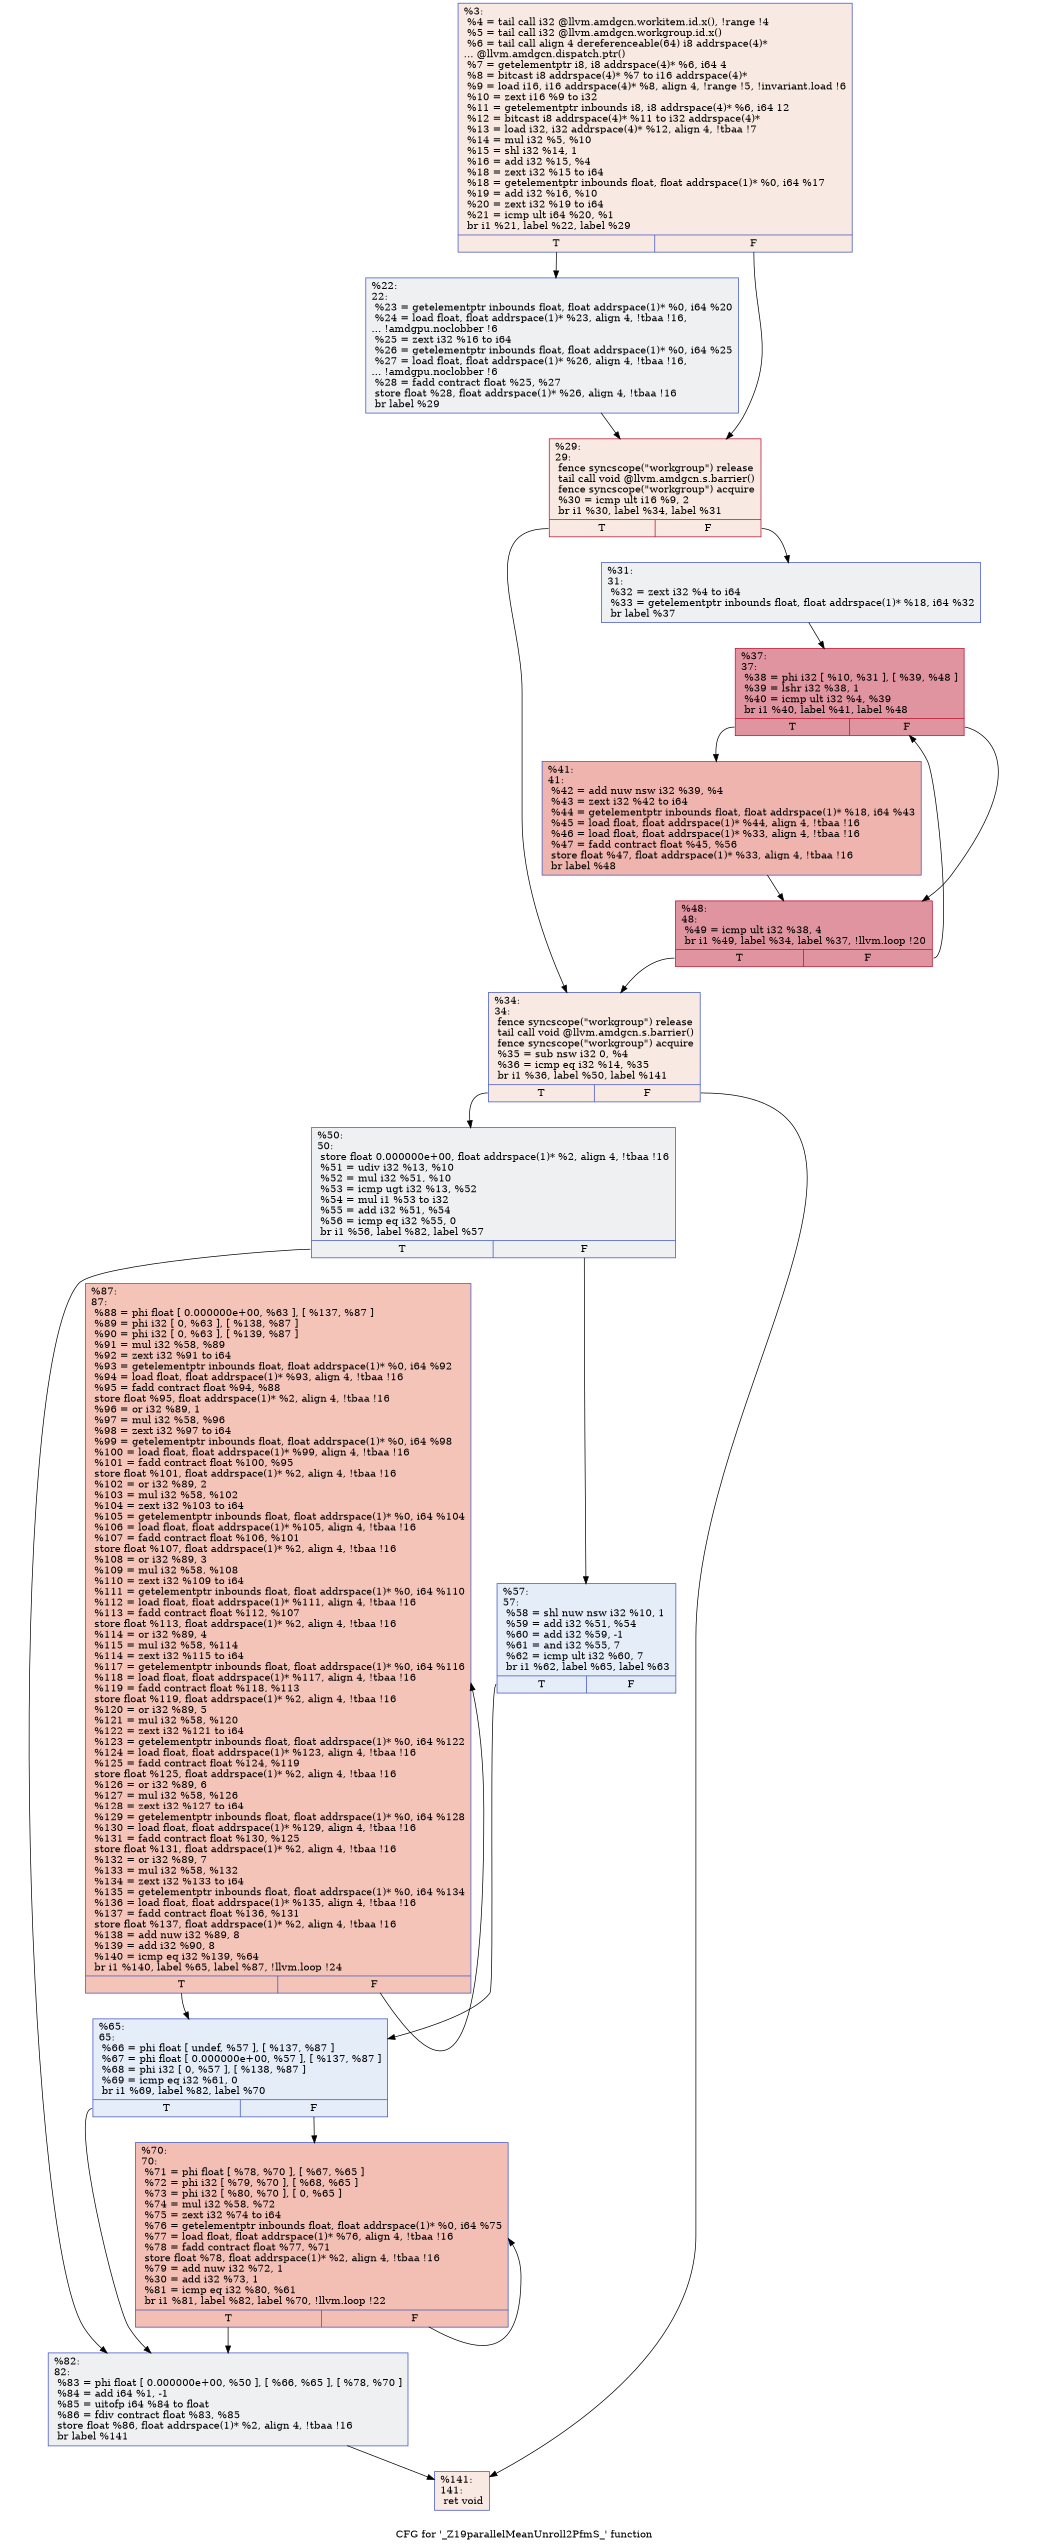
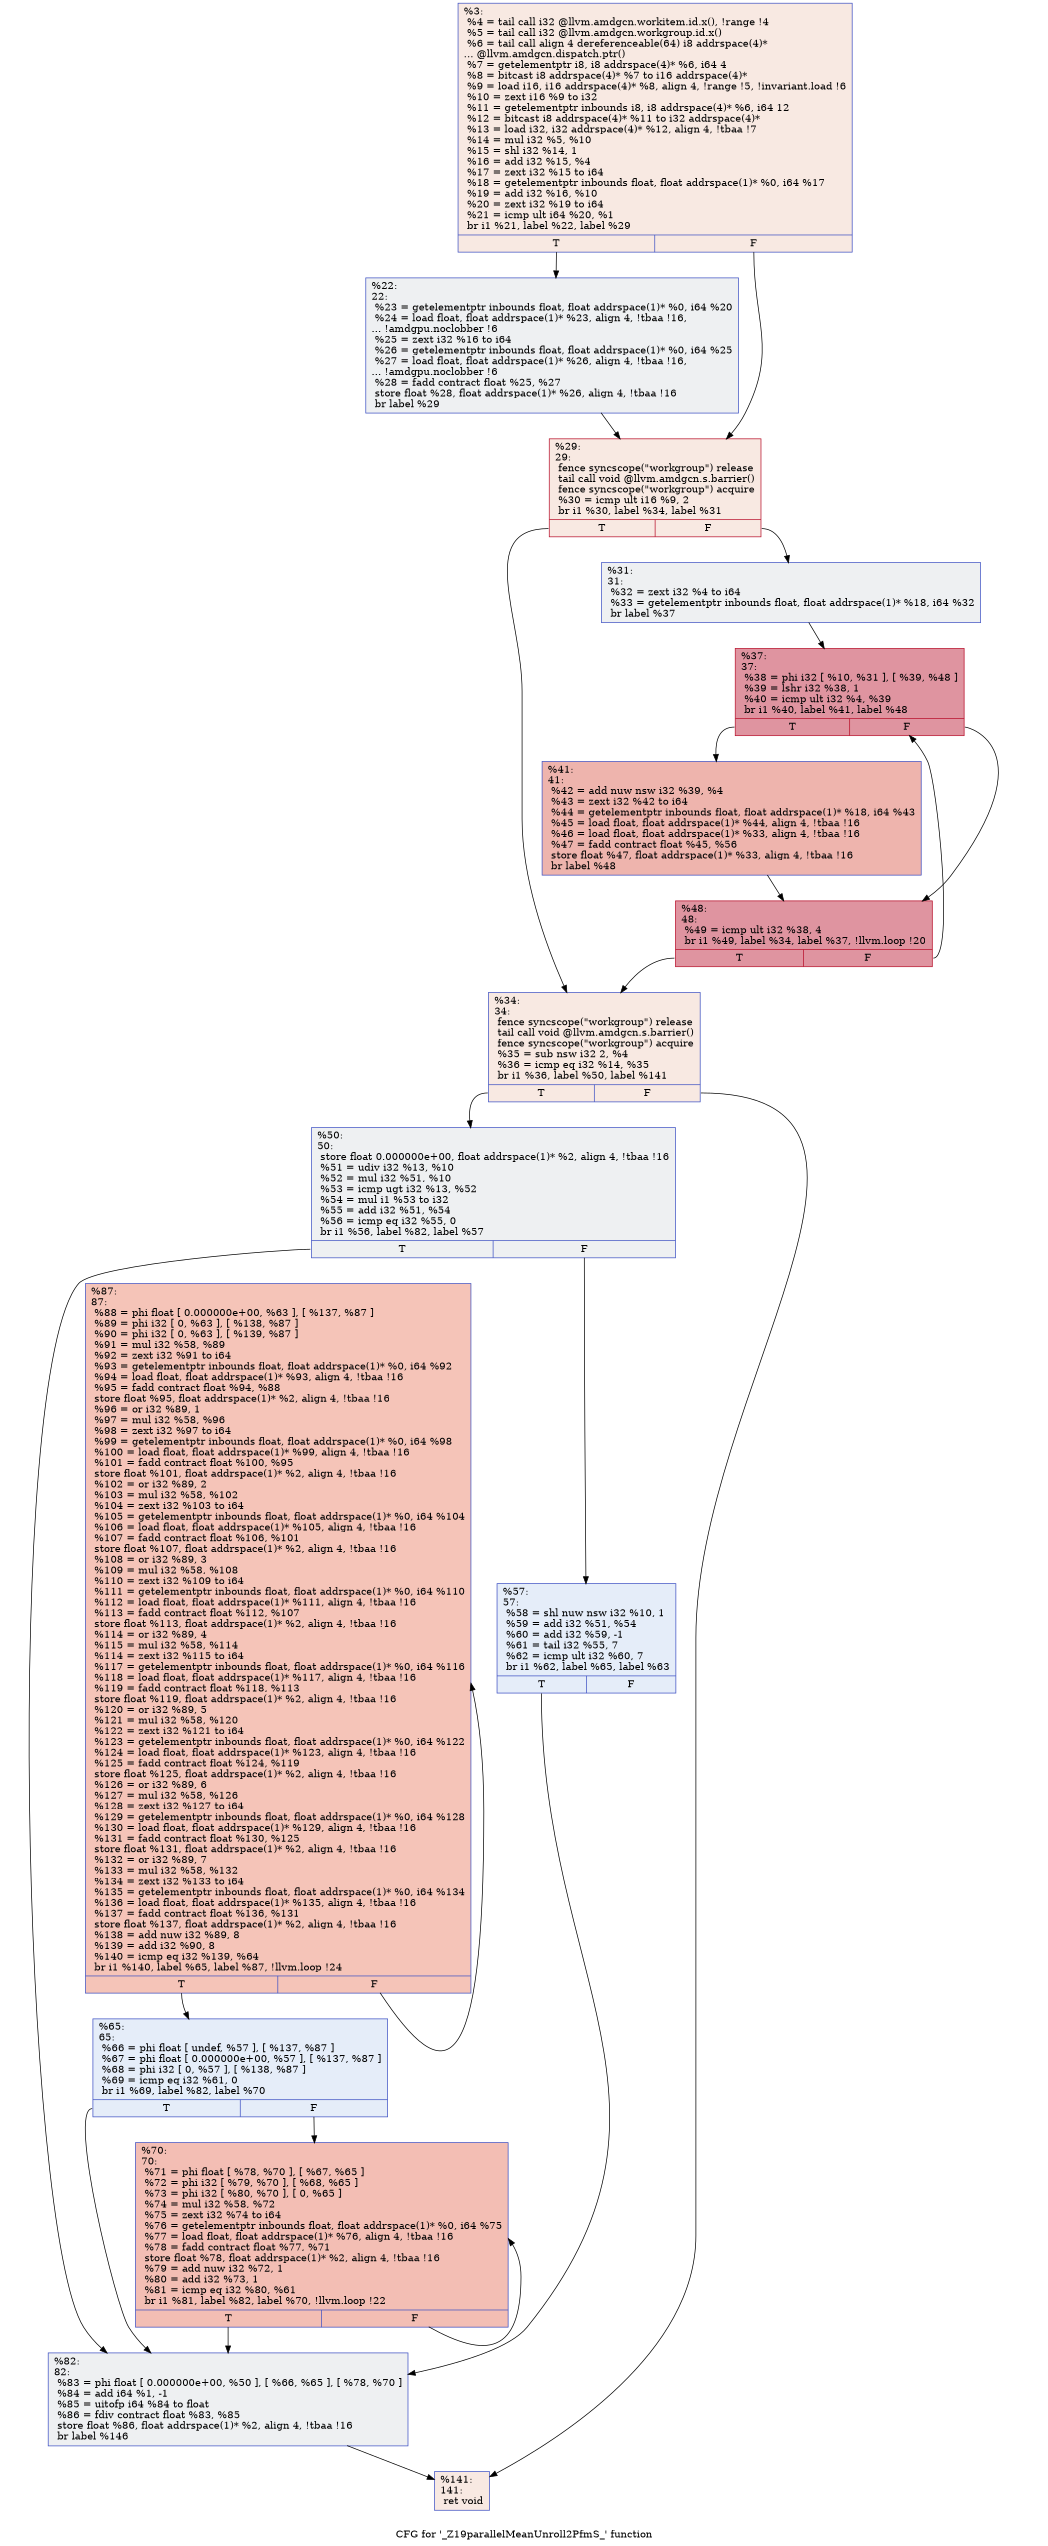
(534, 172) -> (534, 172)
(561, 1054) -> (561, 1054)
(562, 1645) -> (561, 1645)
(492, 1892) -> (606, 2078)
(200, 2280) -> (200, 2280)
(91, 2437) -> (91, 2437)
